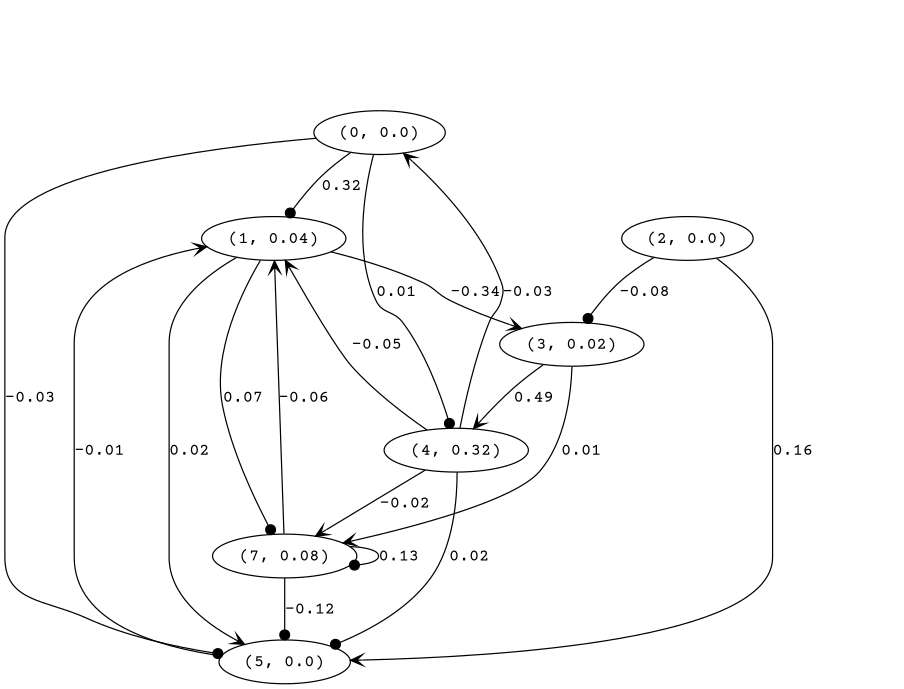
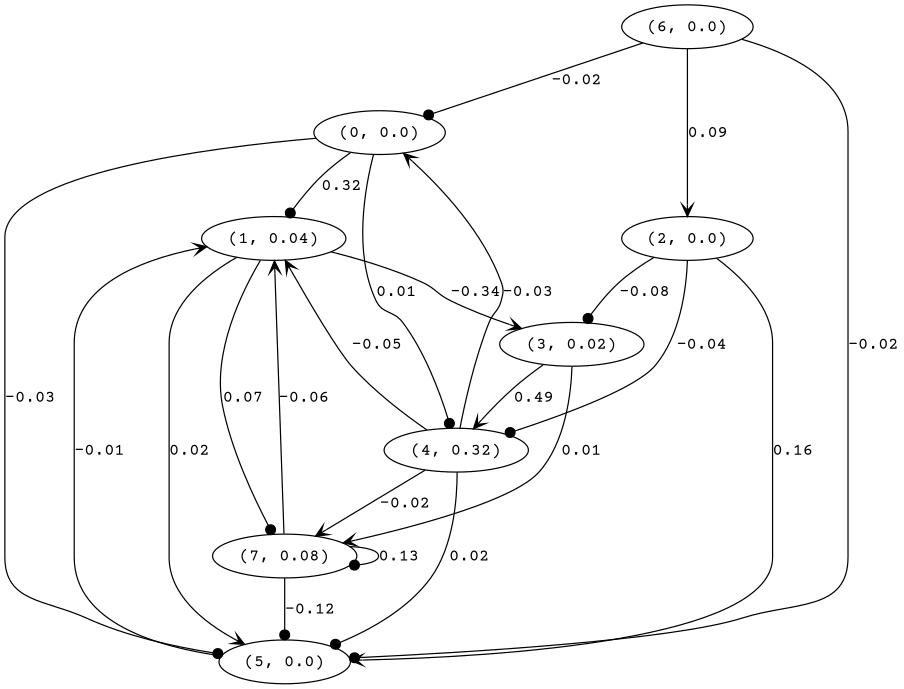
none -> (687, 27)
none -> (638, 379)
